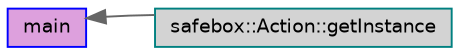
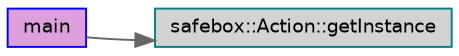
(130, 16) -> (111, 39)
